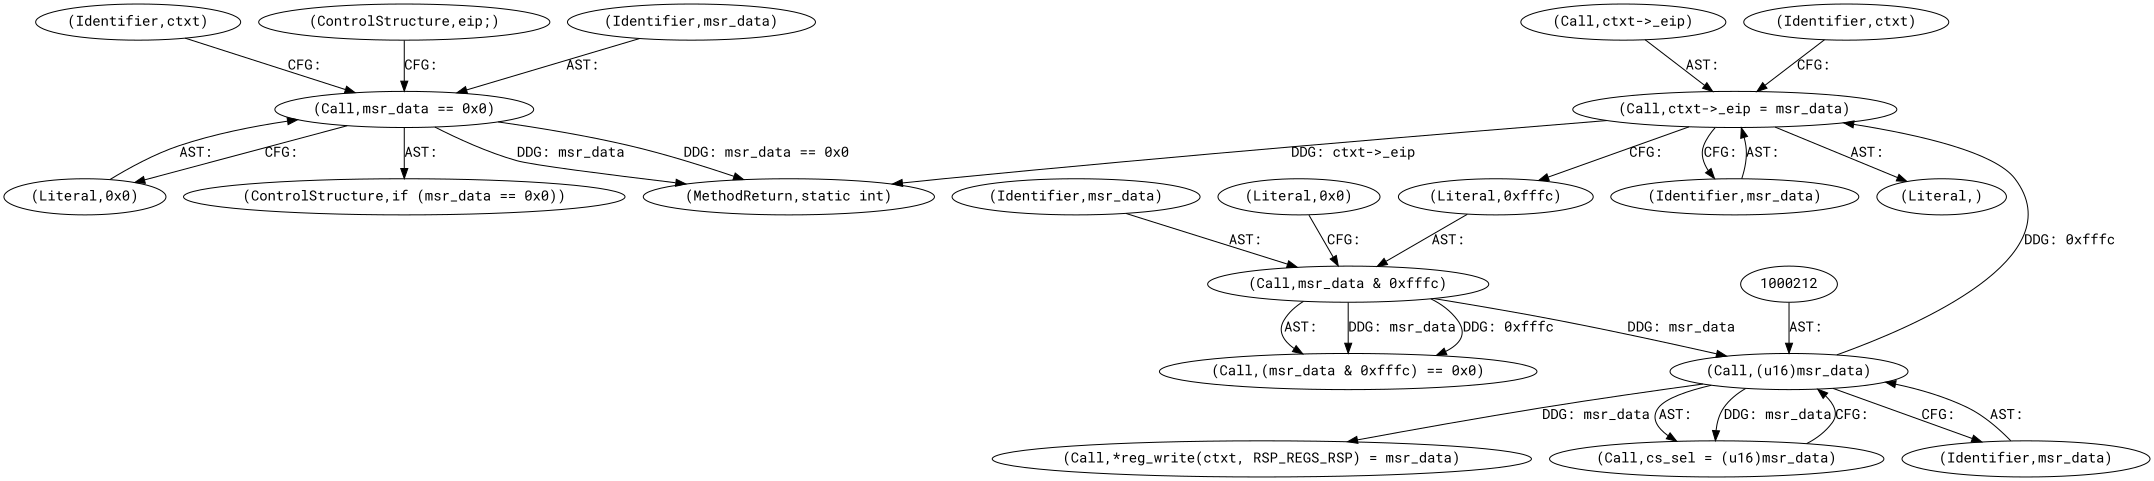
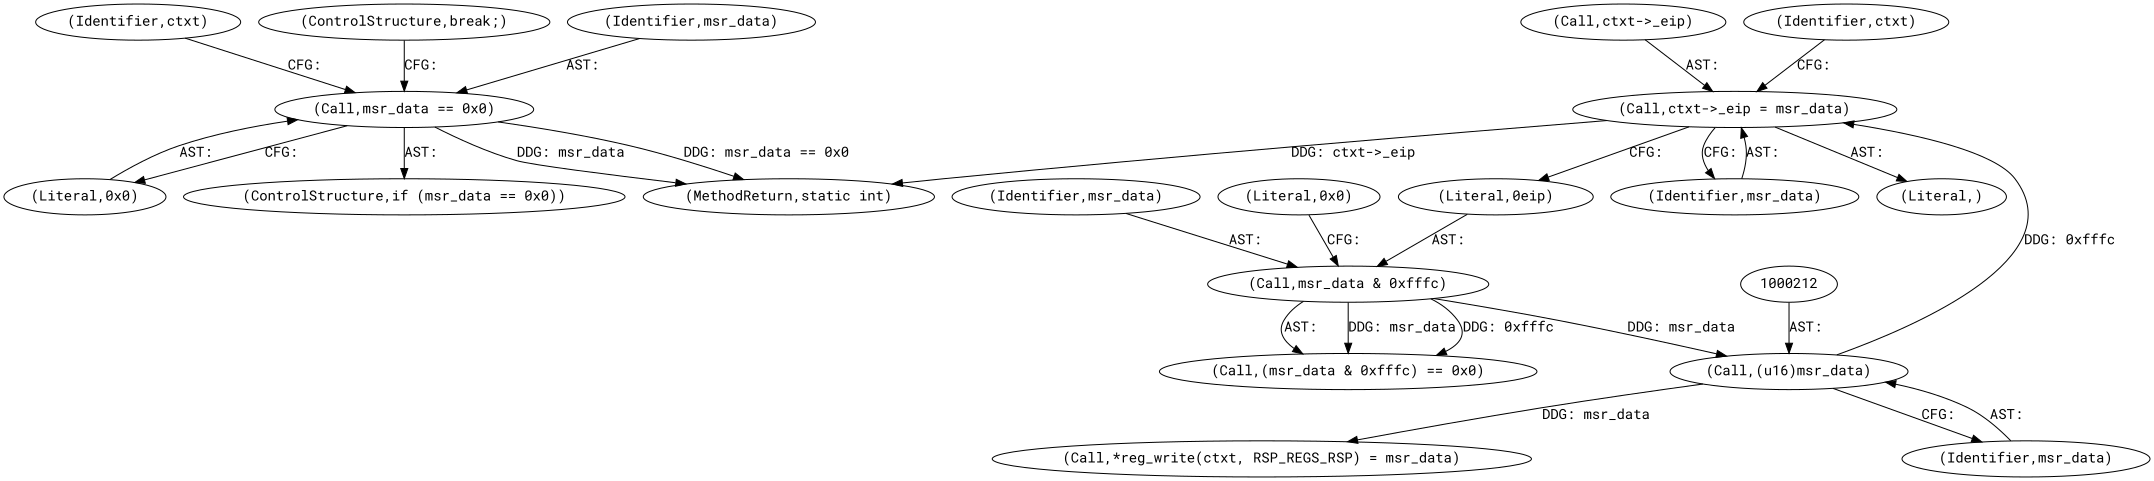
(404, 22) -> (404, 22)
(1496, 197) -> (1496, 197)
(1717, 459) -> none
